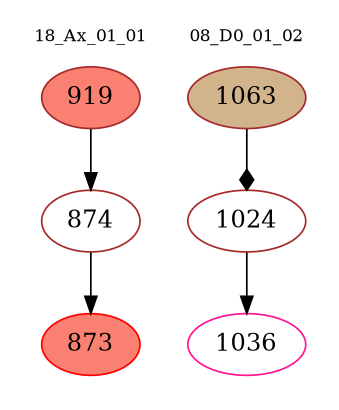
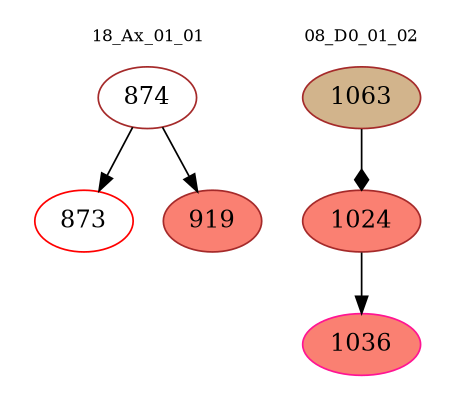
(91, 151) -> (176, 152)
(247, 221) -> (362, 221)
(91, 344) -> (84, 221)
(247, 344) -> (362, 344)
